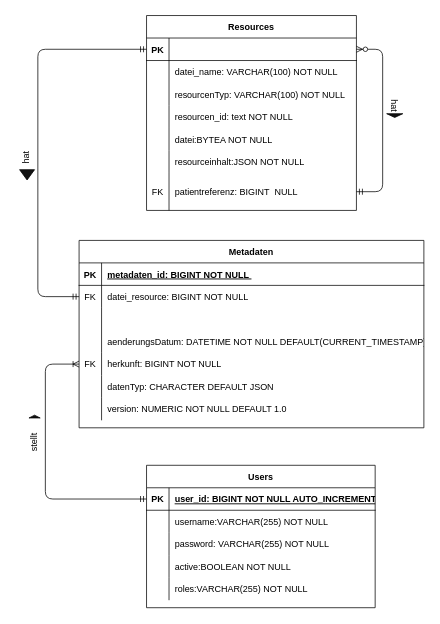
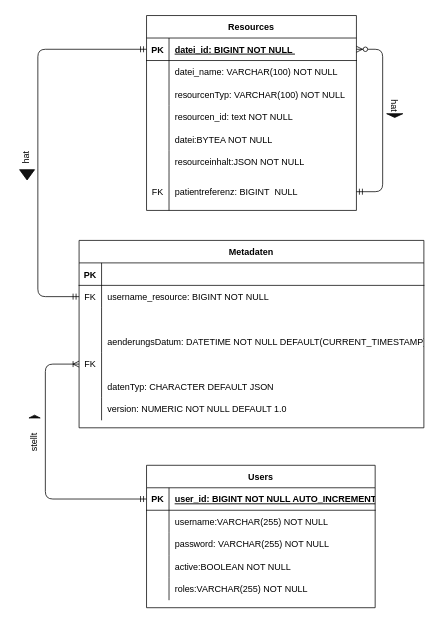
none -> (263, 49)
(263, 274) -> none
(180, 297) -> (188, 297)
(263, 364) -> none
